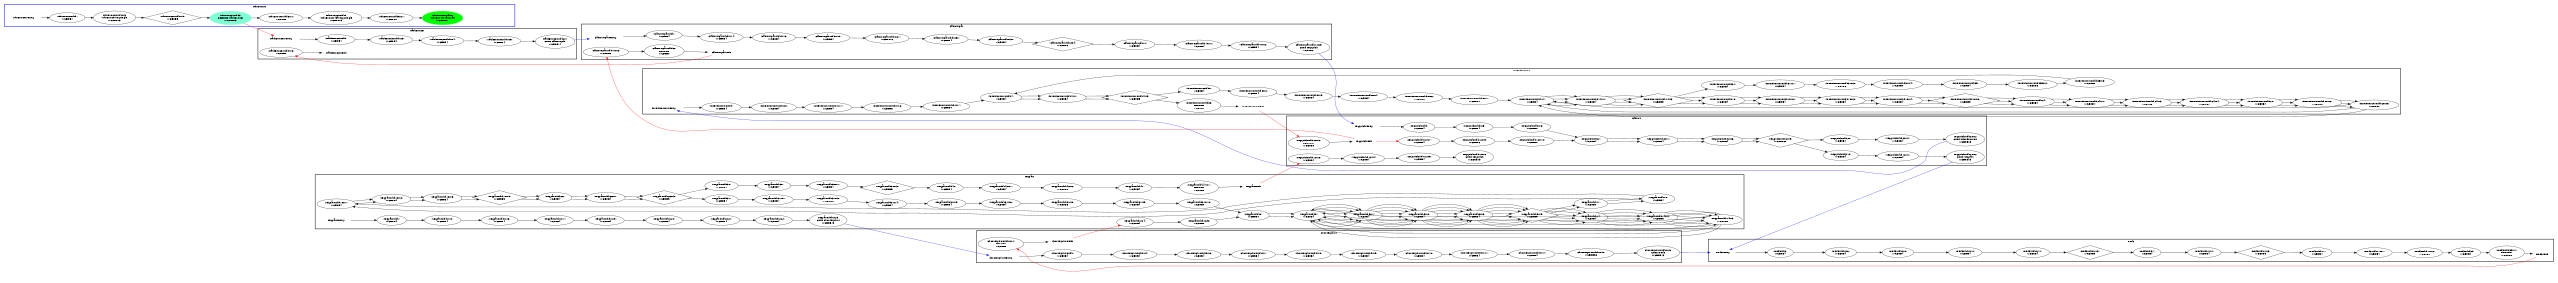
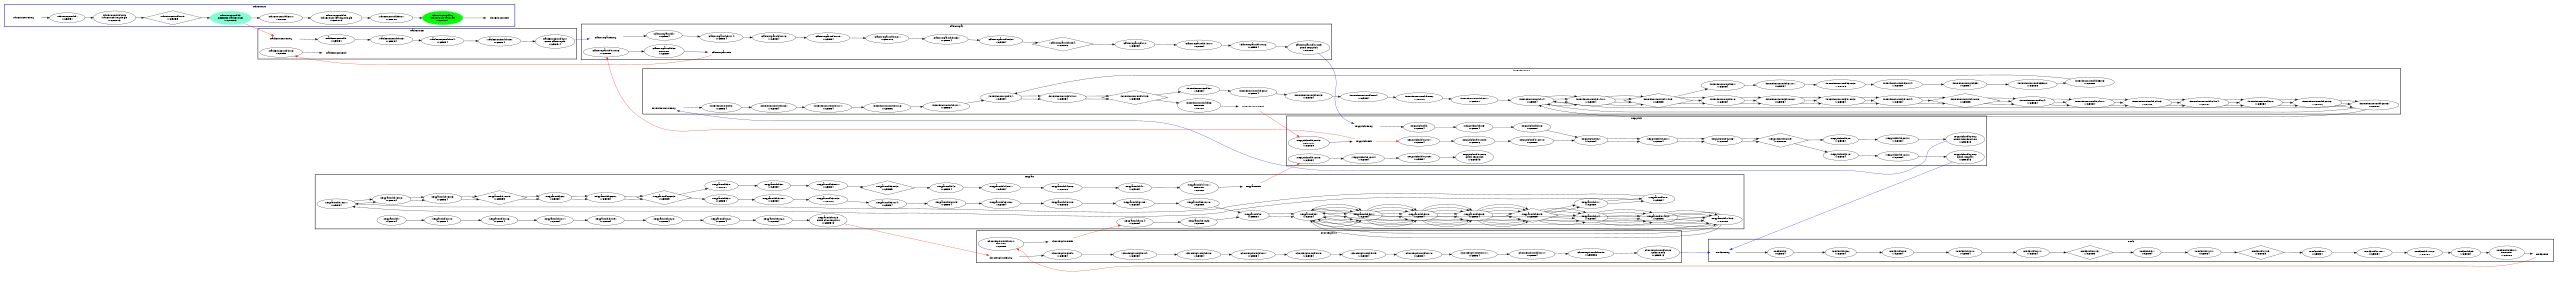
none -> (500, 18)
(1637, 118) -> (1637, 118)
(336, 220) -> none
(916, 239) -> (916, 239)
